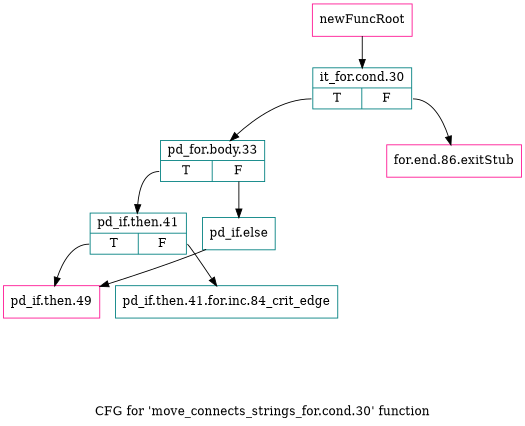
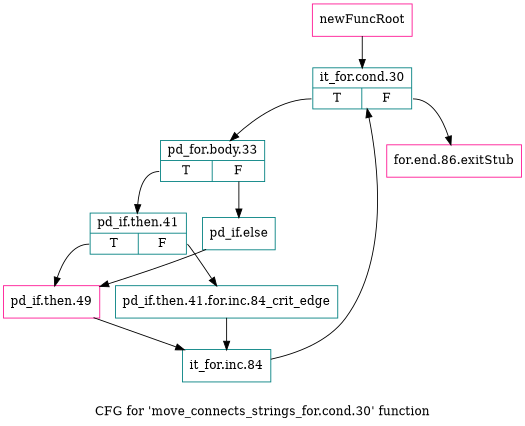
none -> (227, 366)
